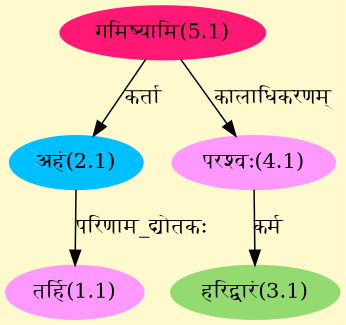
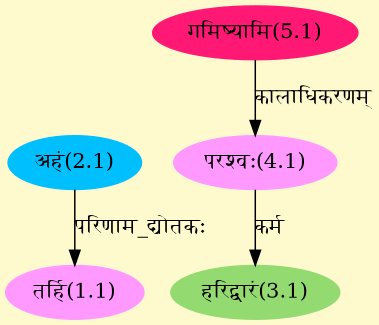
(124, 91) -> none
